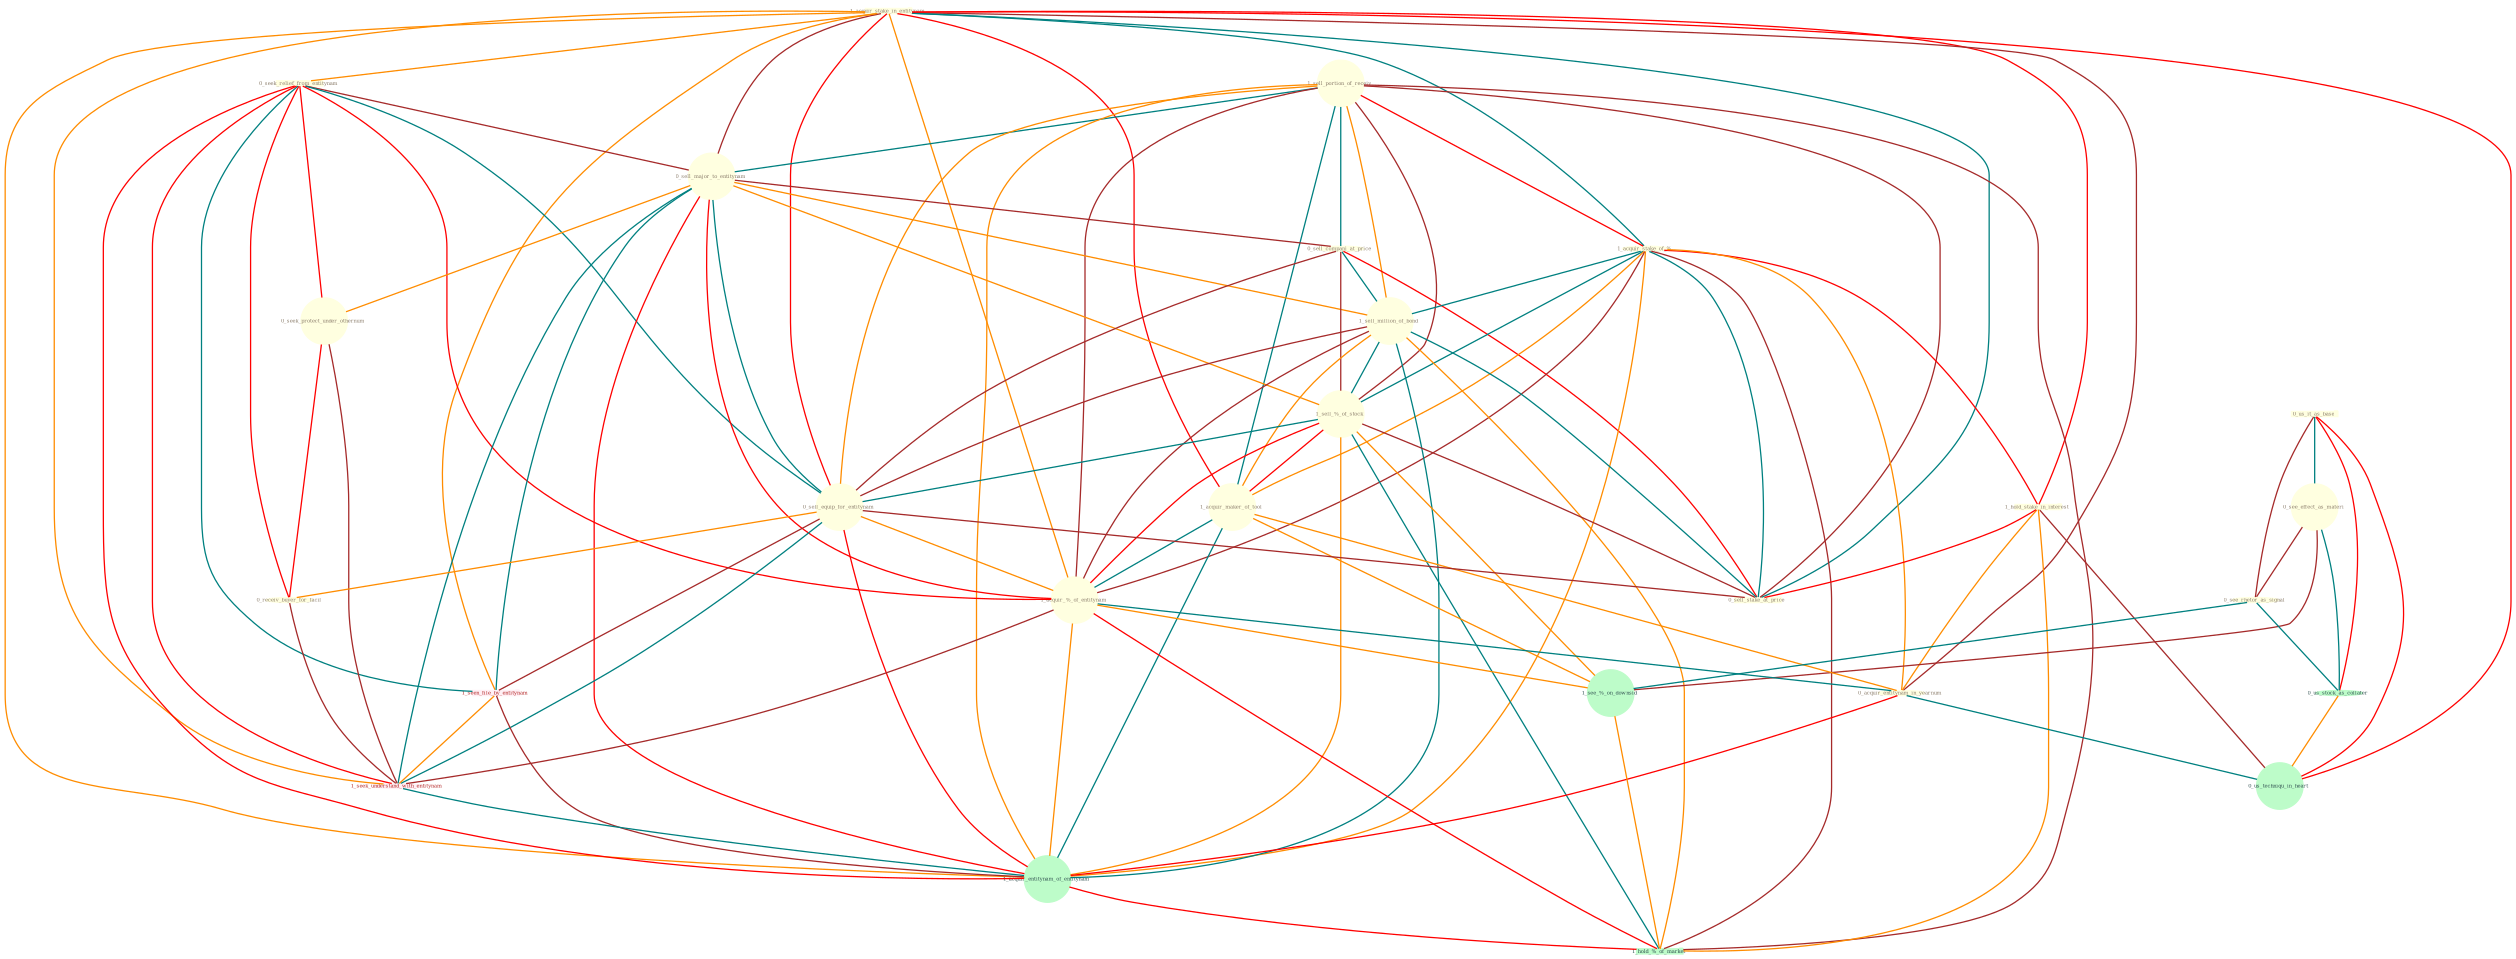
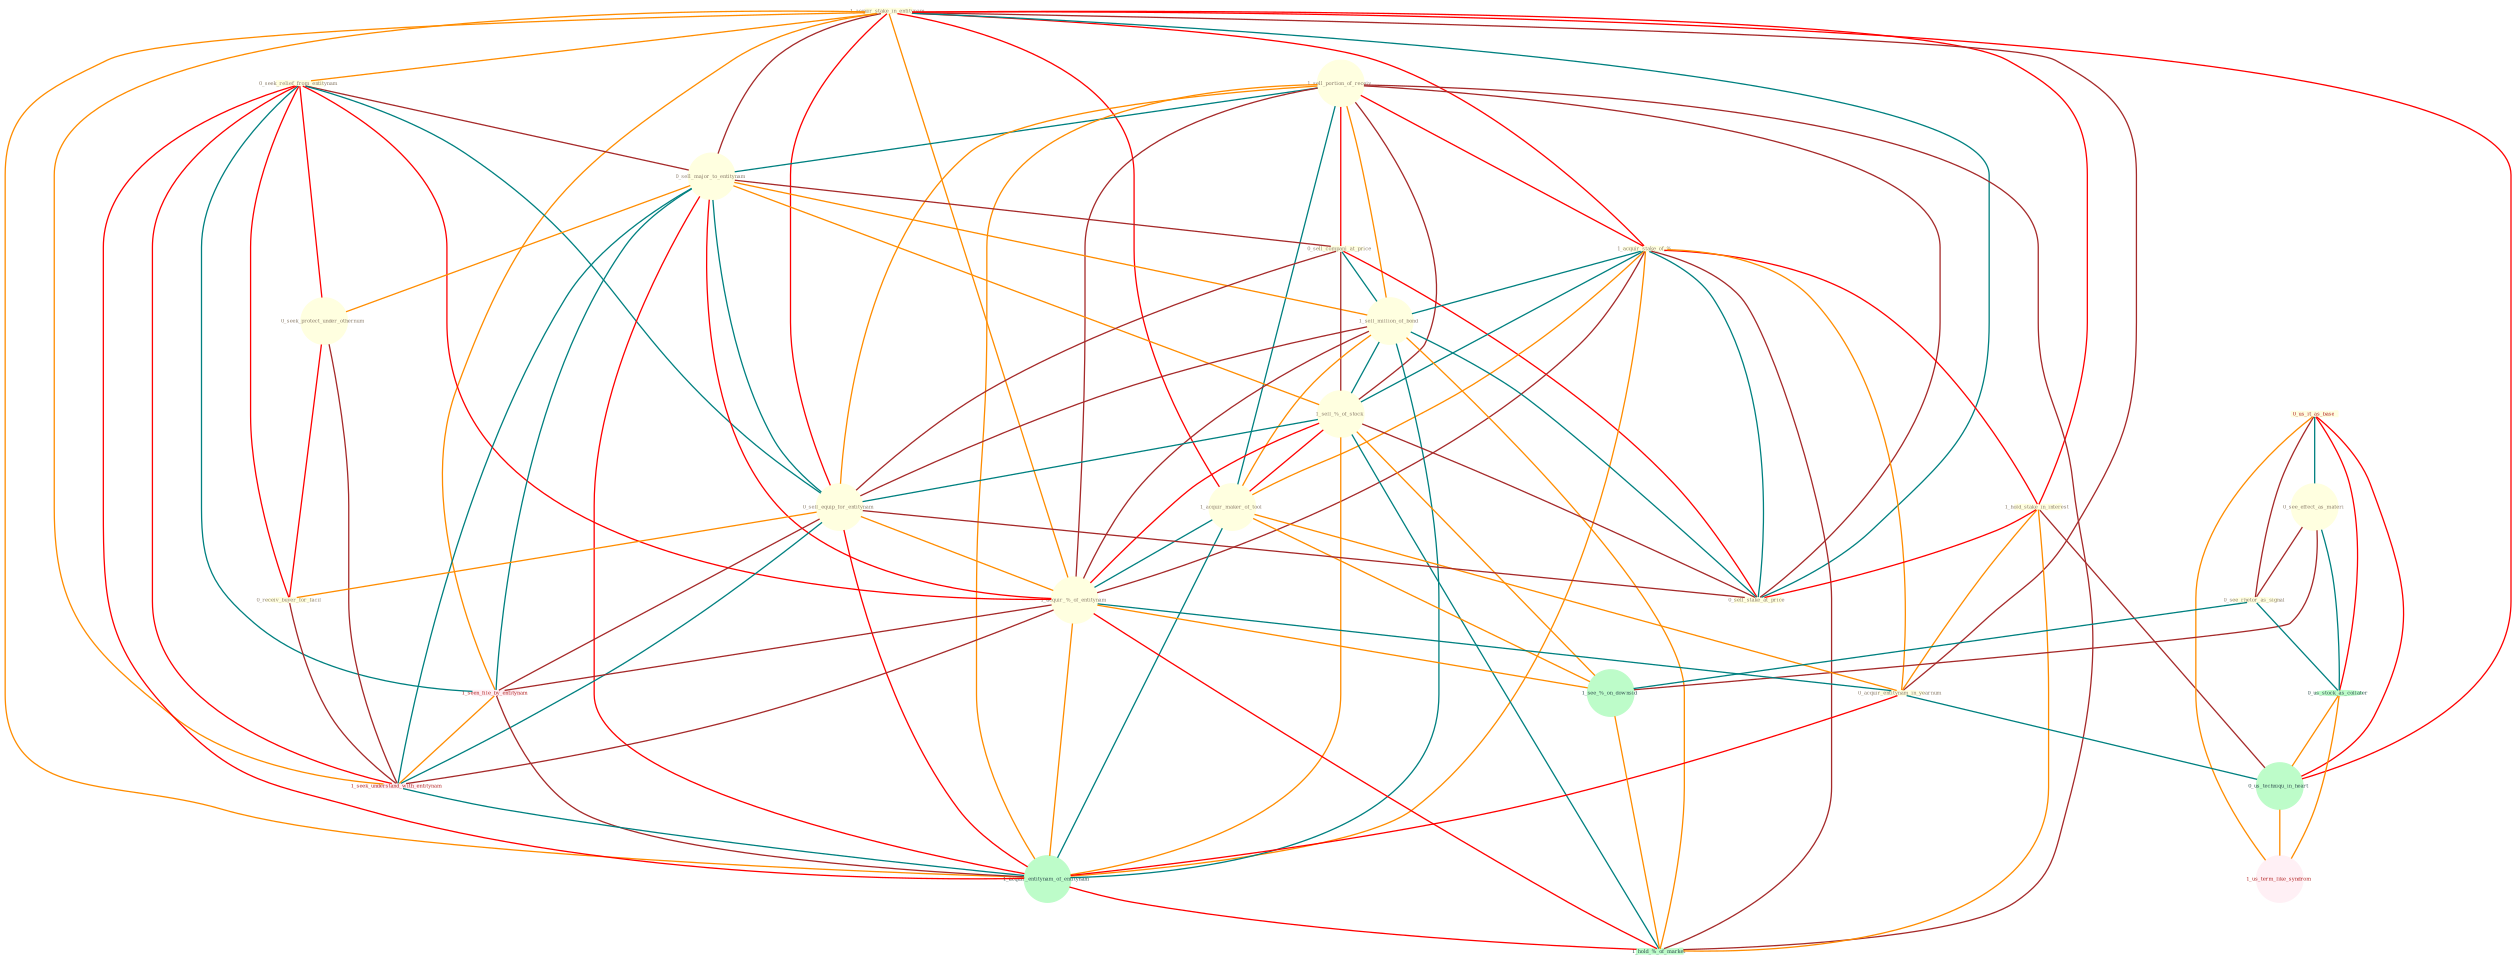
(1309, 46) -> (1309, 46)
(1341, 177) -> (1341, 177)
(2315, 414) -> (2315, 414)
none -> (778, 648)
none -> (2280, 879)
